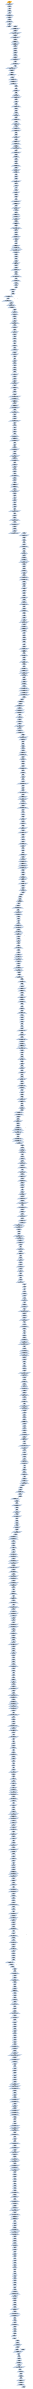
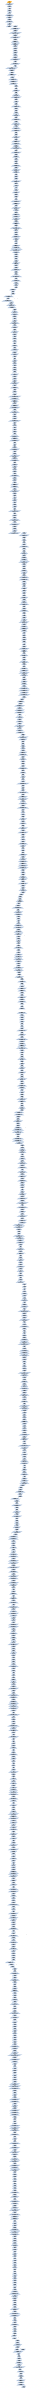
(22, 1011) -> none
